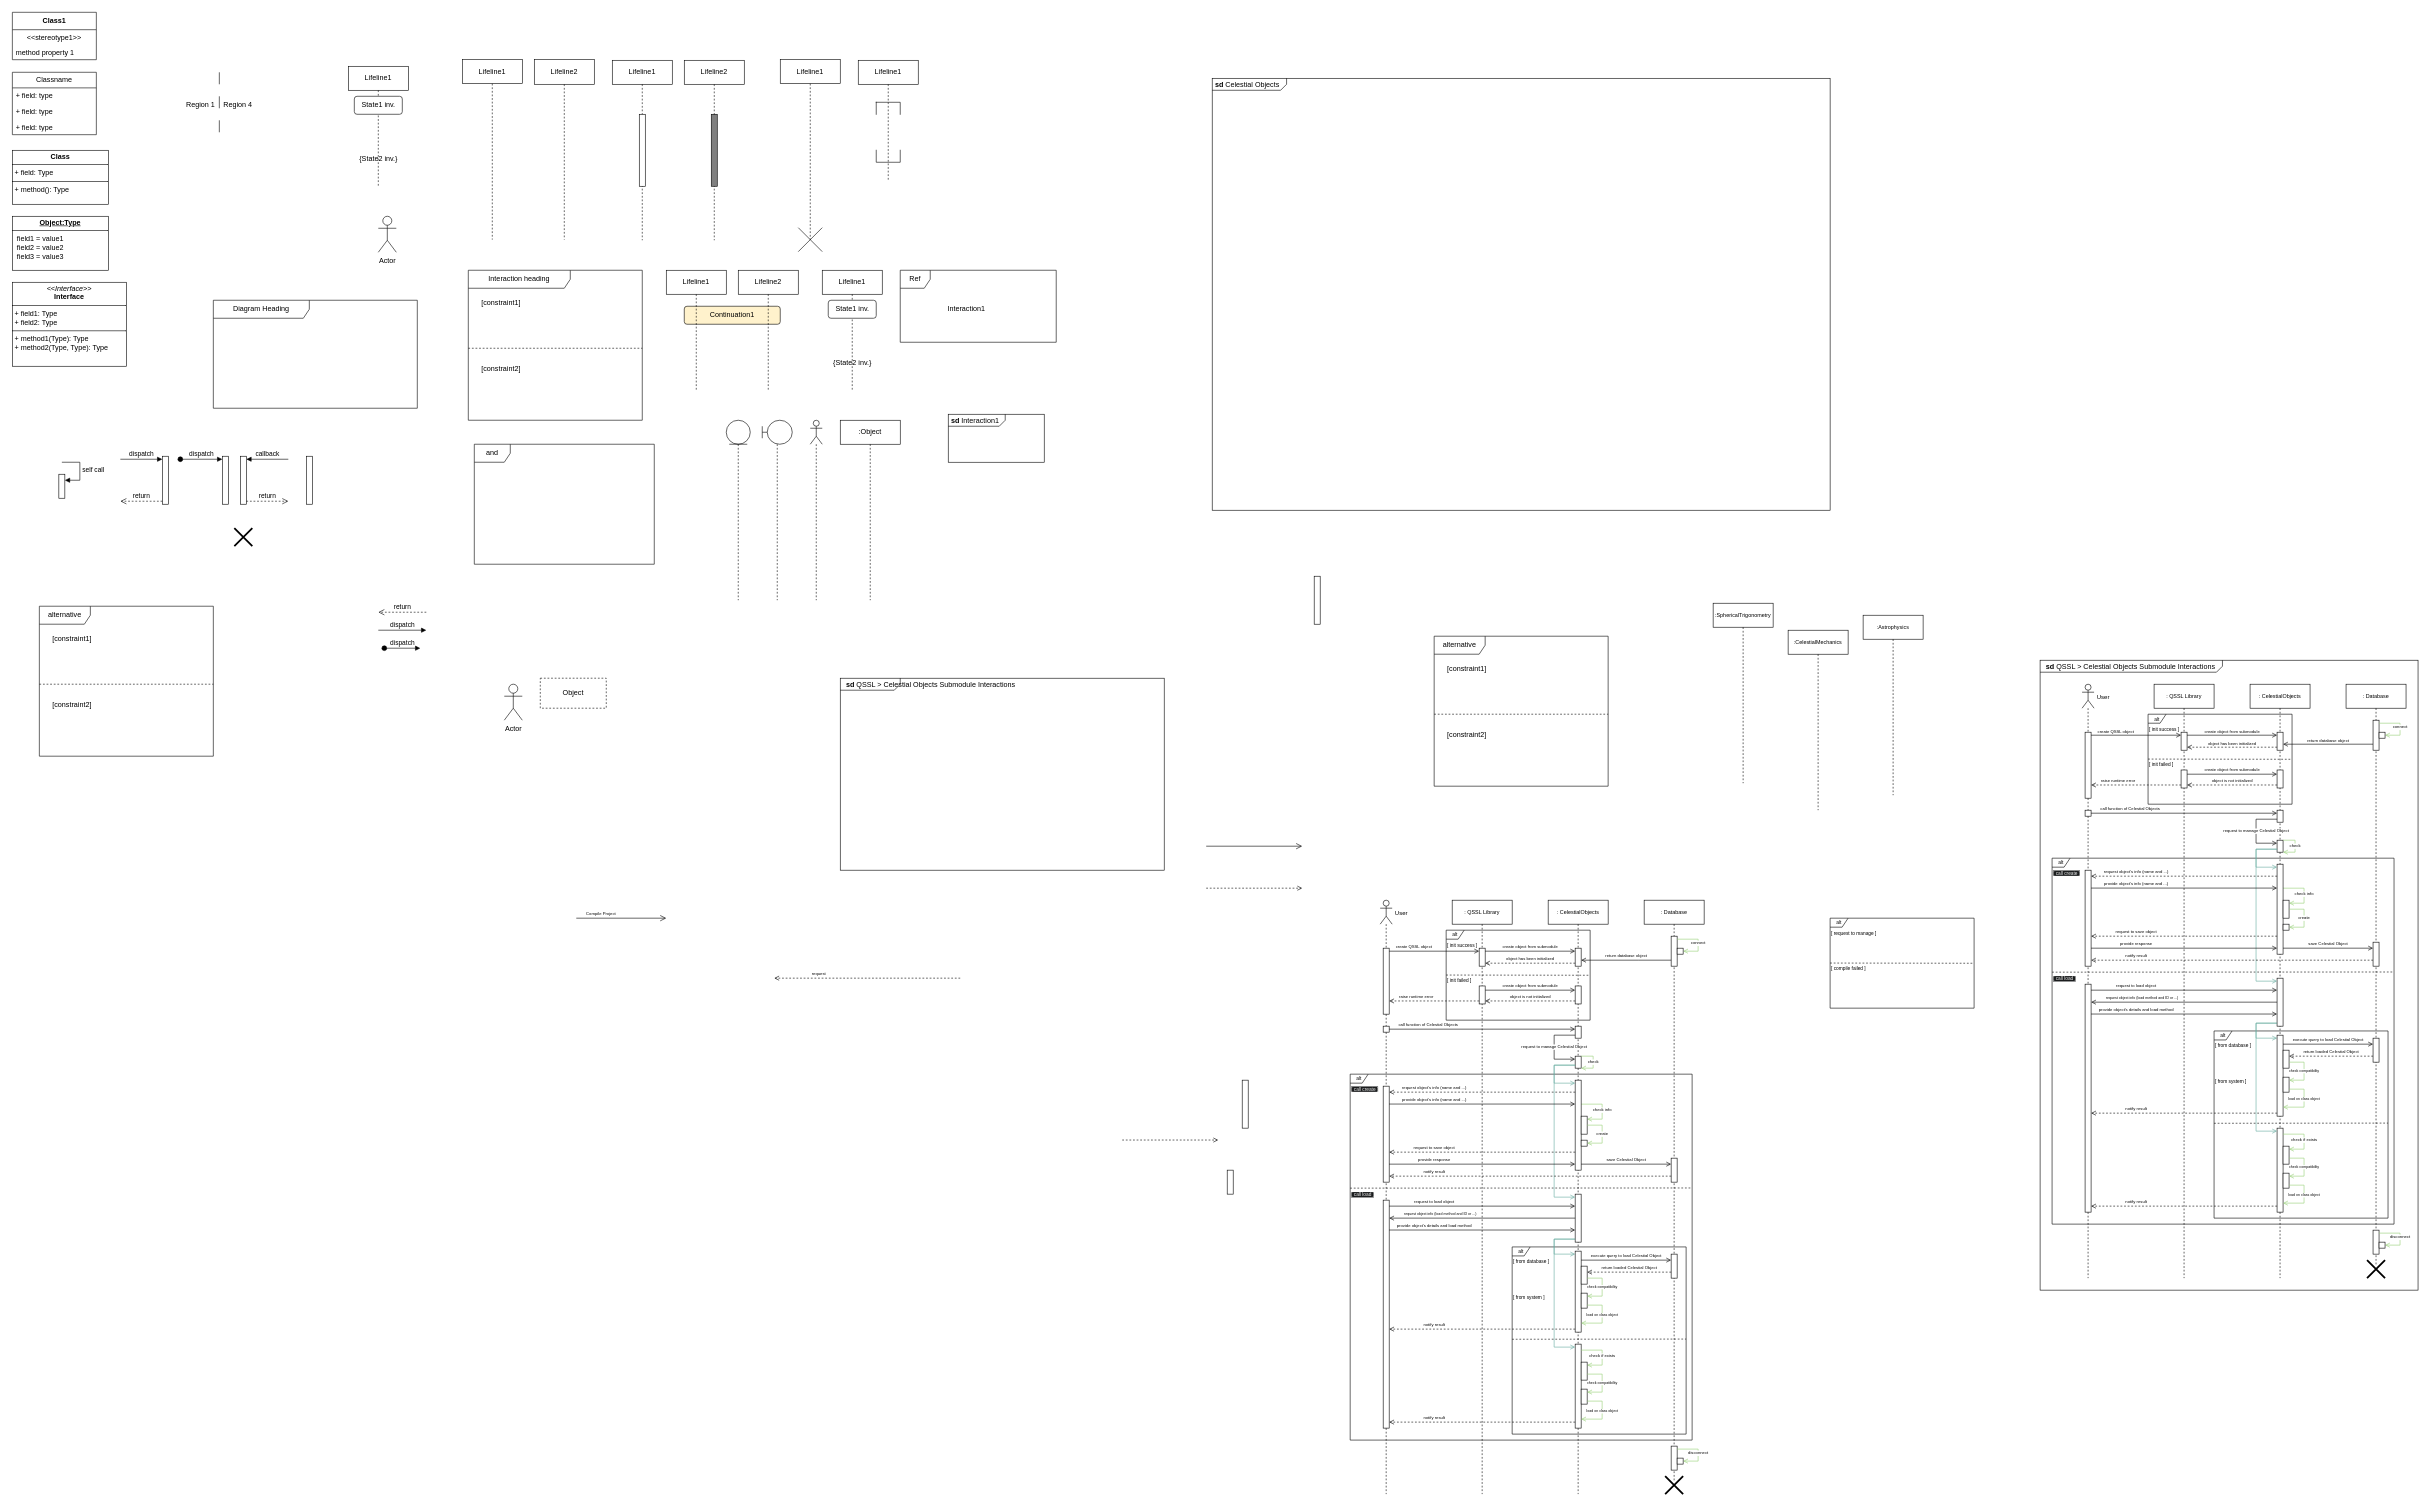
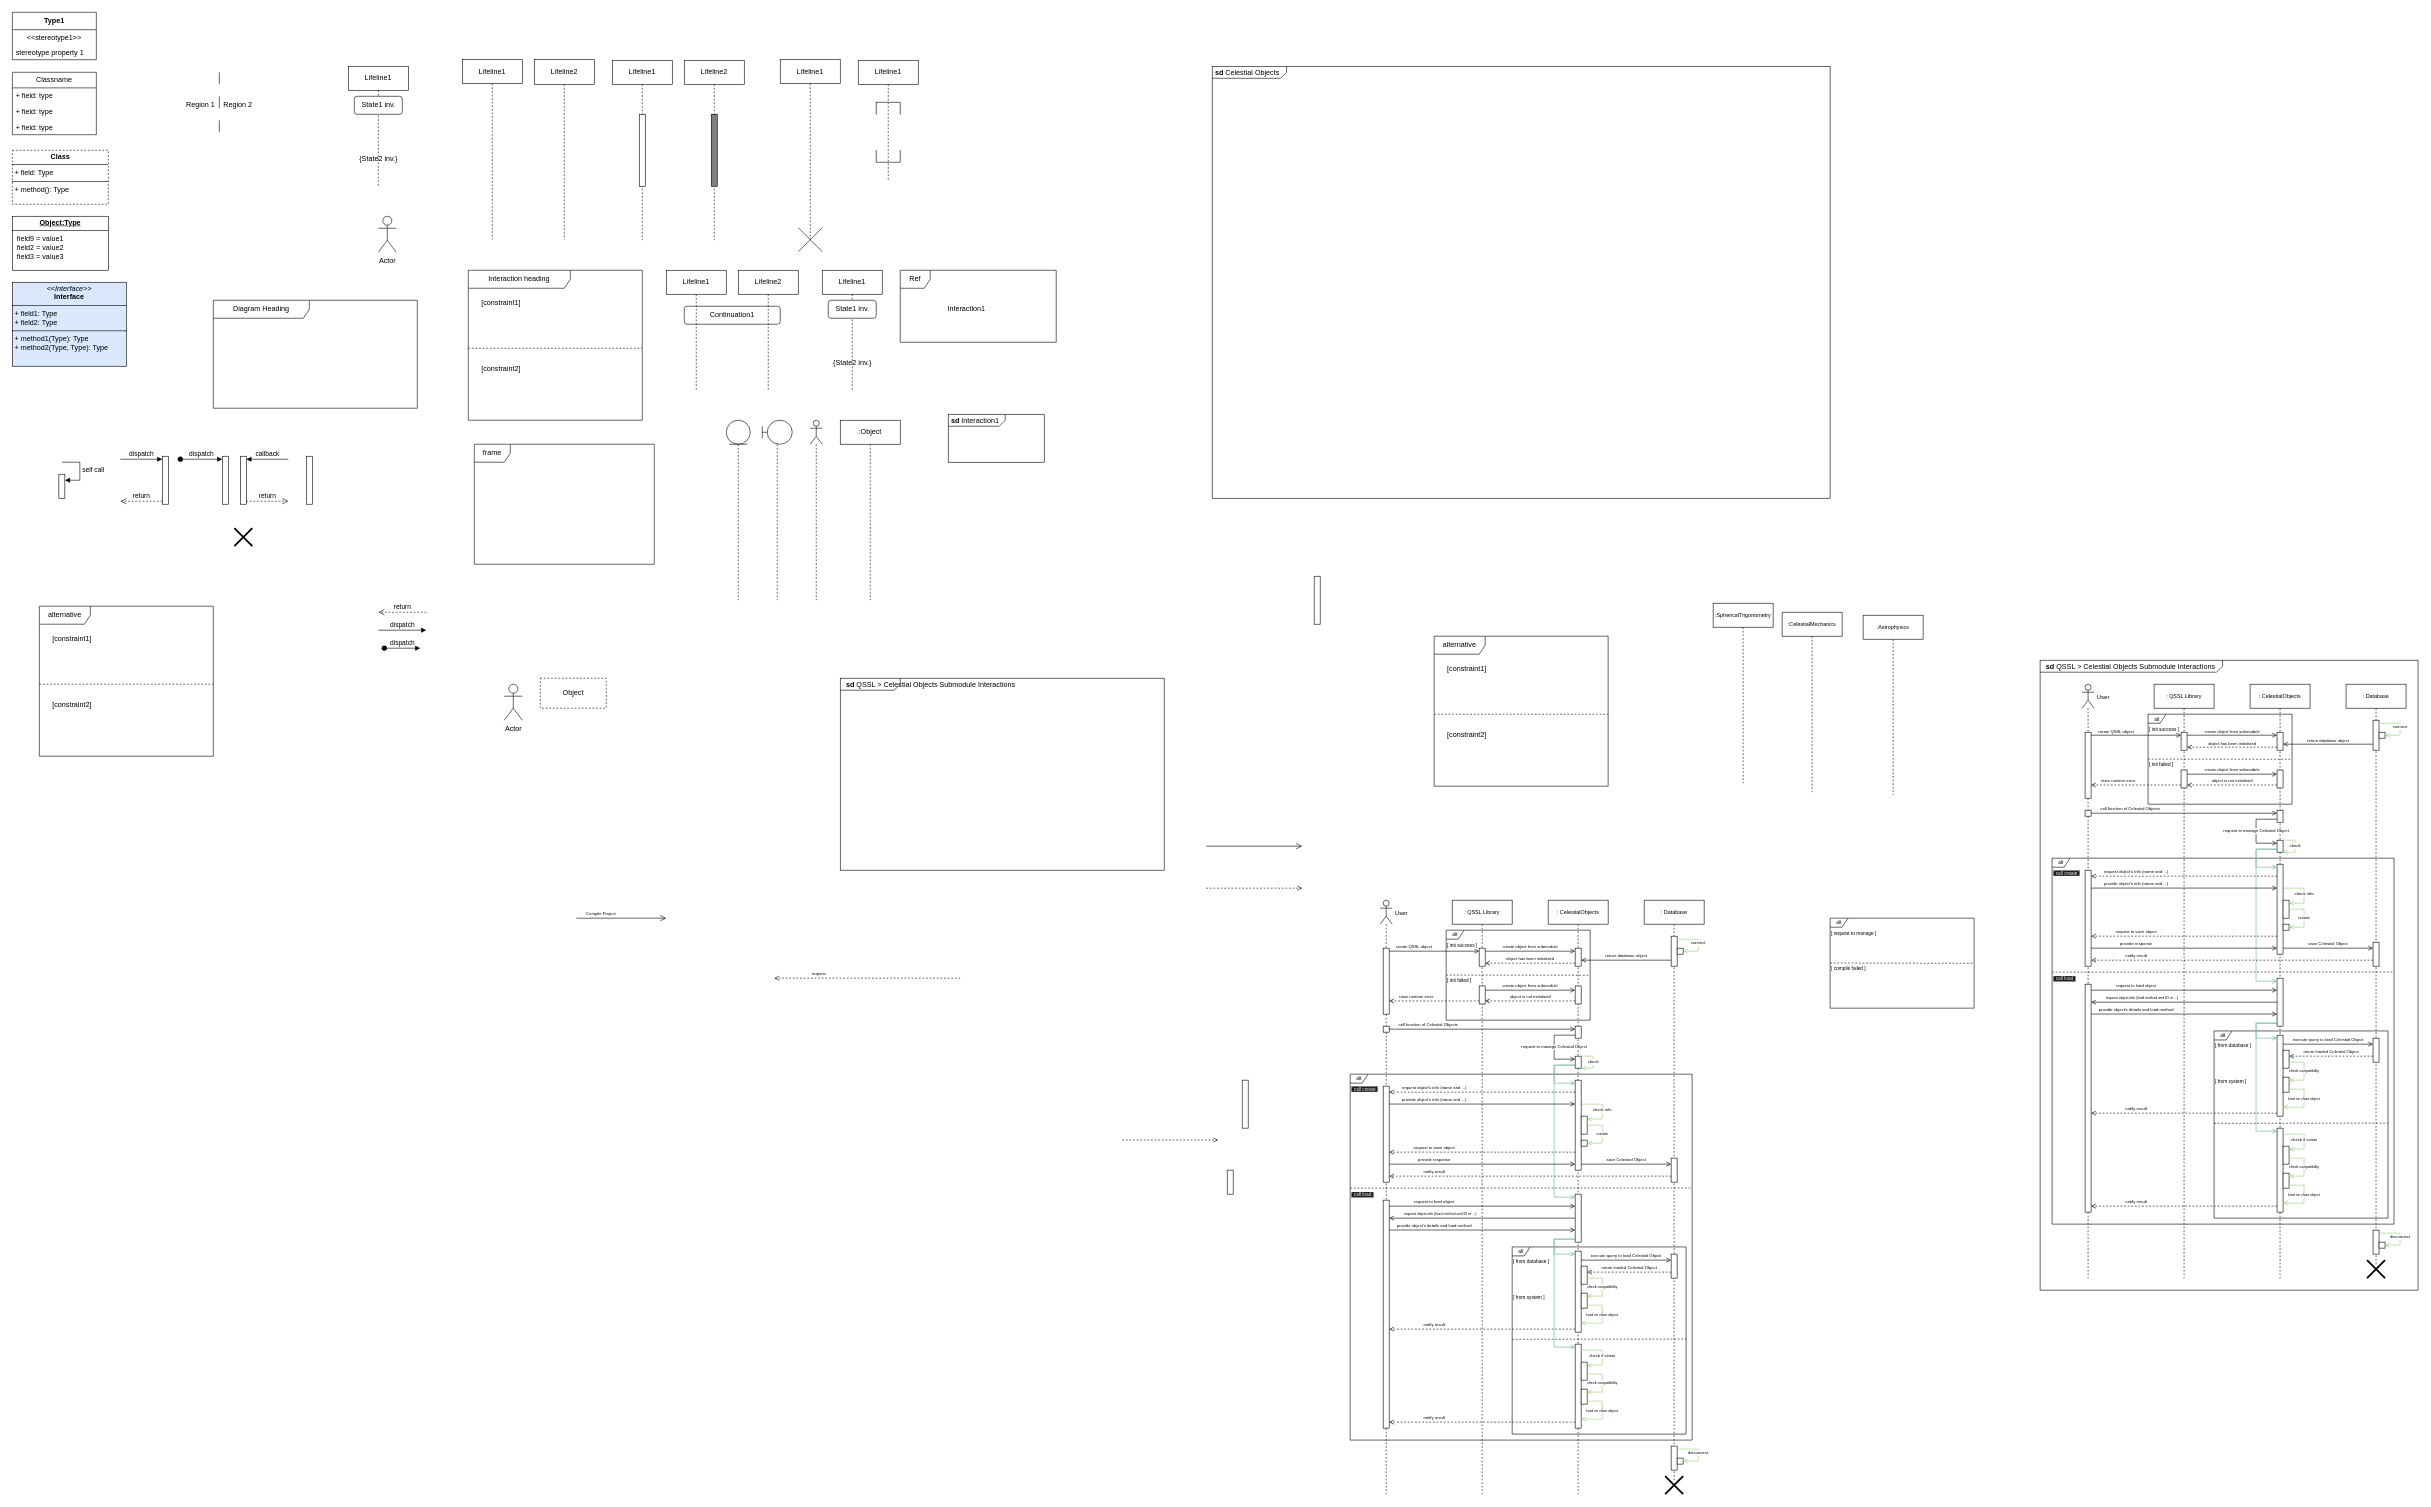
(54, 21) -> (54, 21)
(48, 53) -> (55, 53)
(237, 104) -> (237, 104)
(60, 177) -> (60, 177)
(38, 234) -> (38, 234)
(1521, 294) -> (1521, 282)
(732, 315) -> (732, 315)
(69, 324) -> (69, 324)
(492, 453) -> (492, 453)
(1818, 720) -> (1812, 702)
